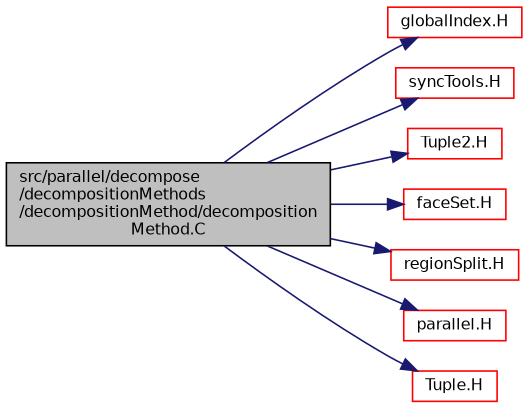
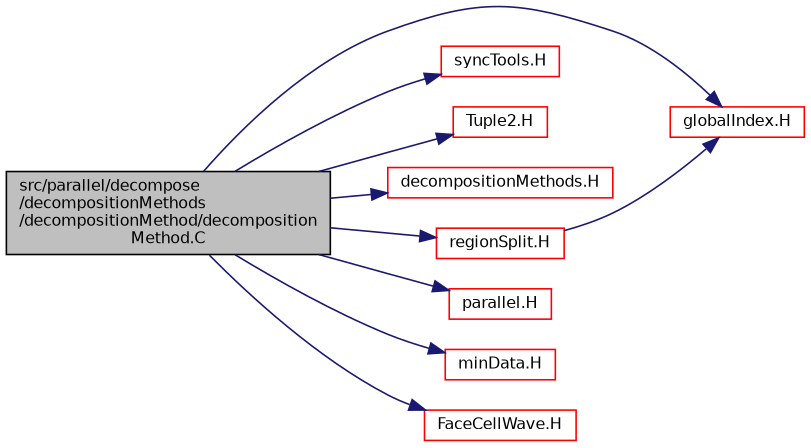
none -> (640, 198)
(455, 204) -> (500, 183)
none -> (500, 365)
(455, 386) -> (500, 425)
